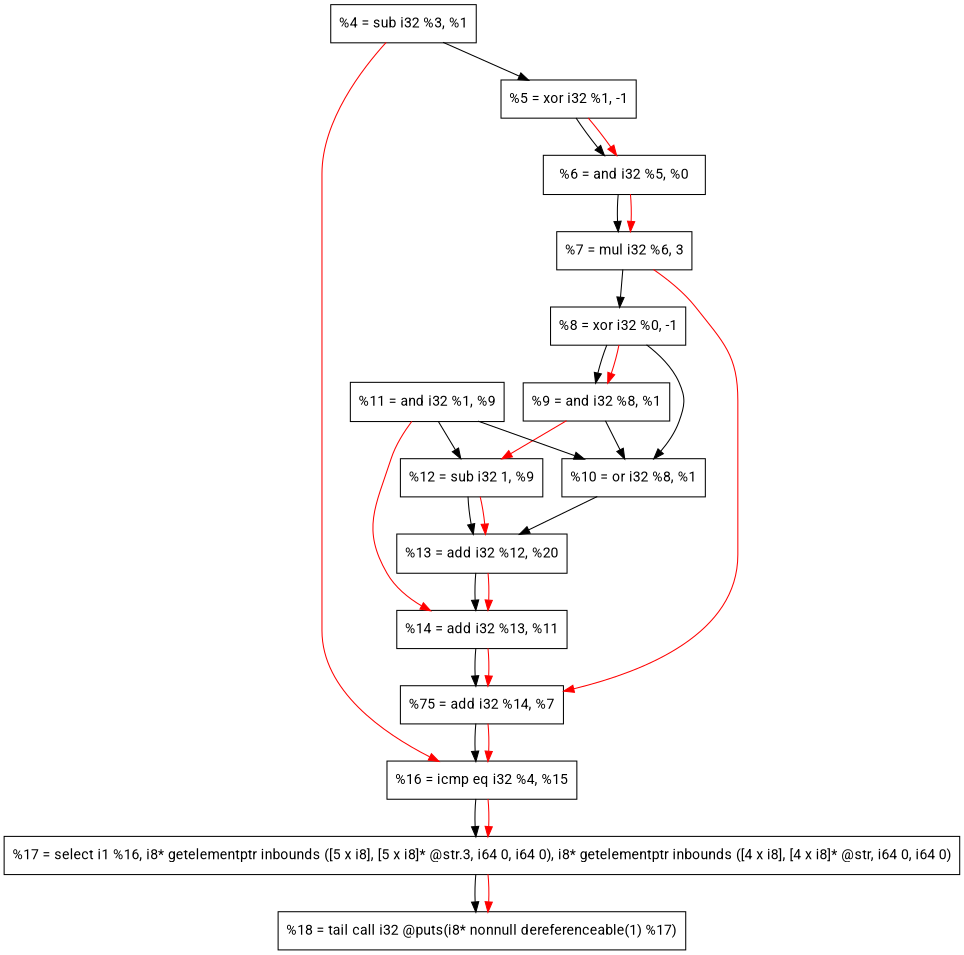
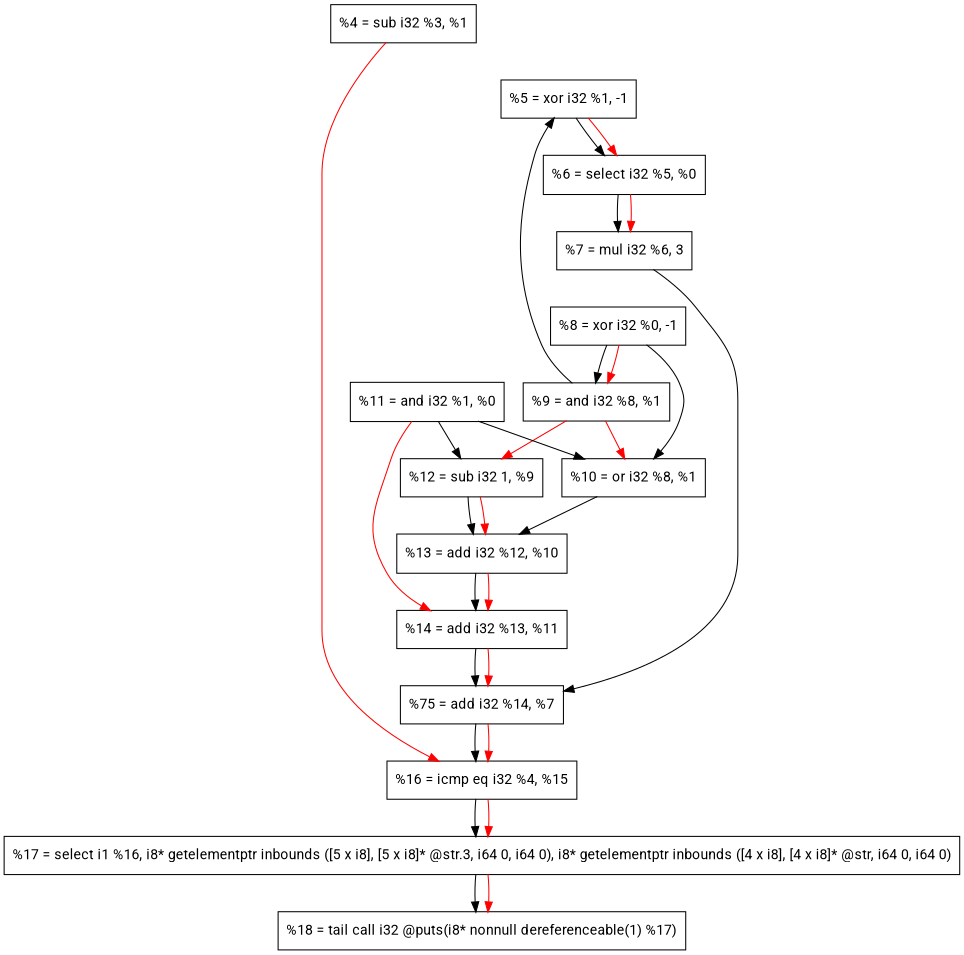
(481, 59) -> (521, 260)
(624, 175) -> (624, 175)
(622, 283) -> none
(427, 402) -> (427, 402)
(613, 435) -> (613, 435)
(738, 511) -> (738, 511)
(482, 554) -> (482, 554)
